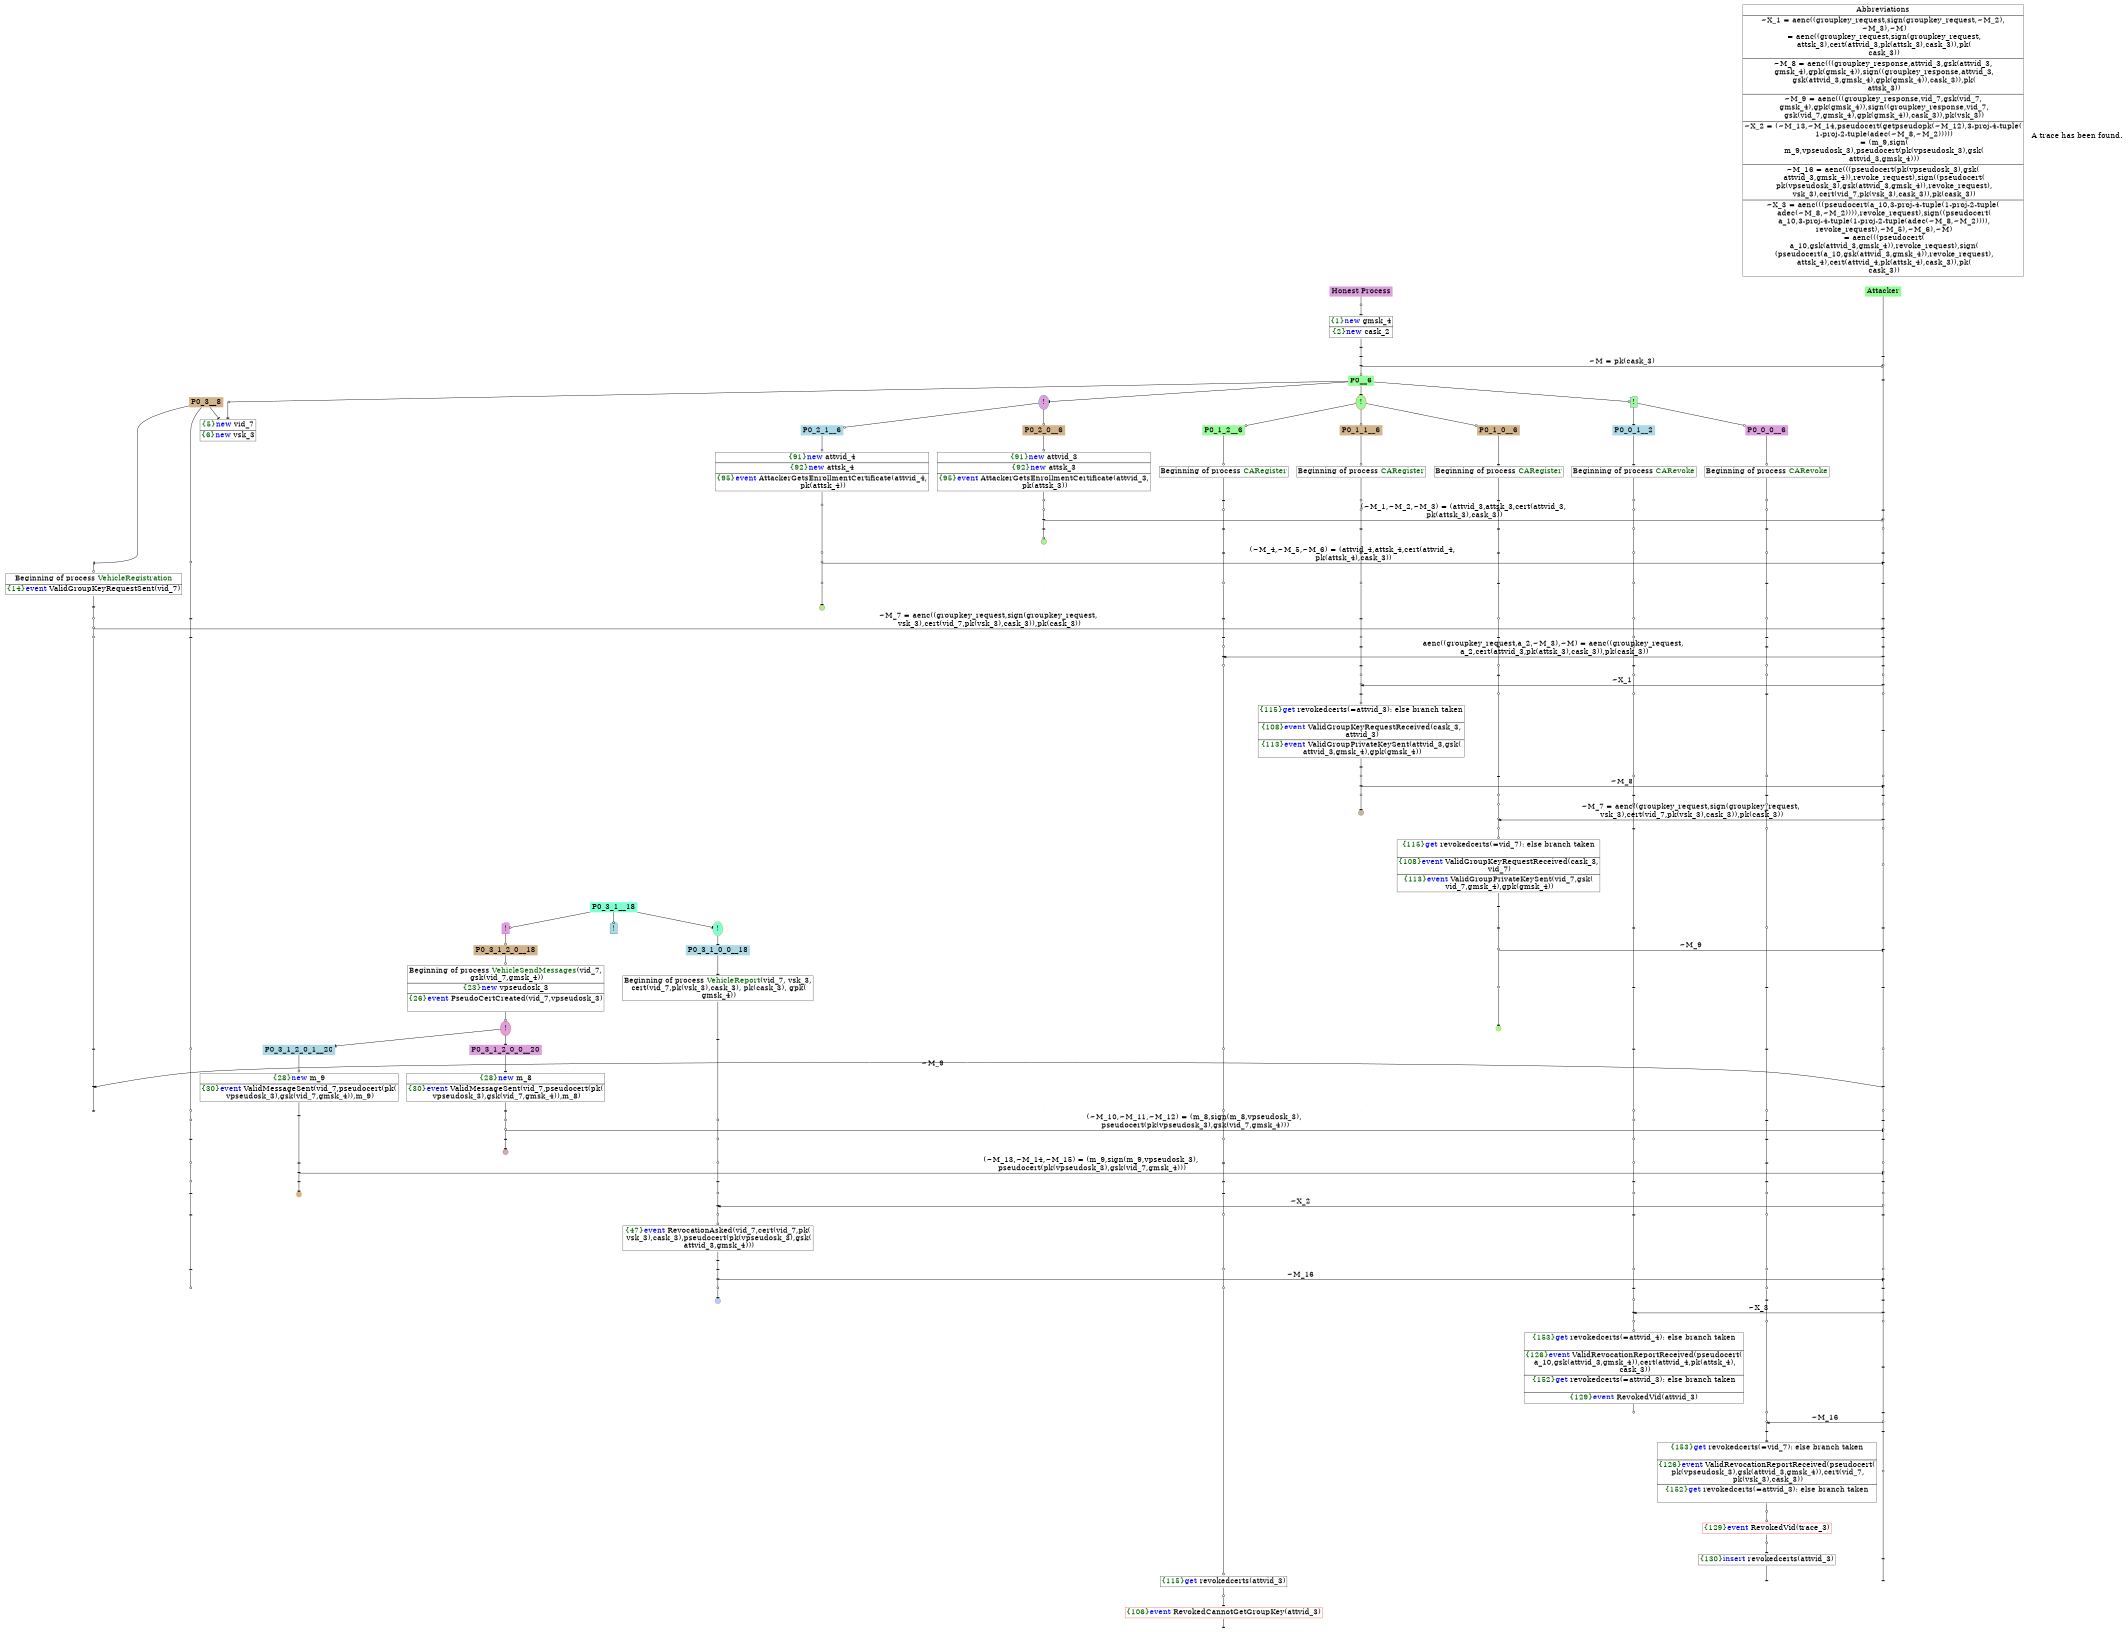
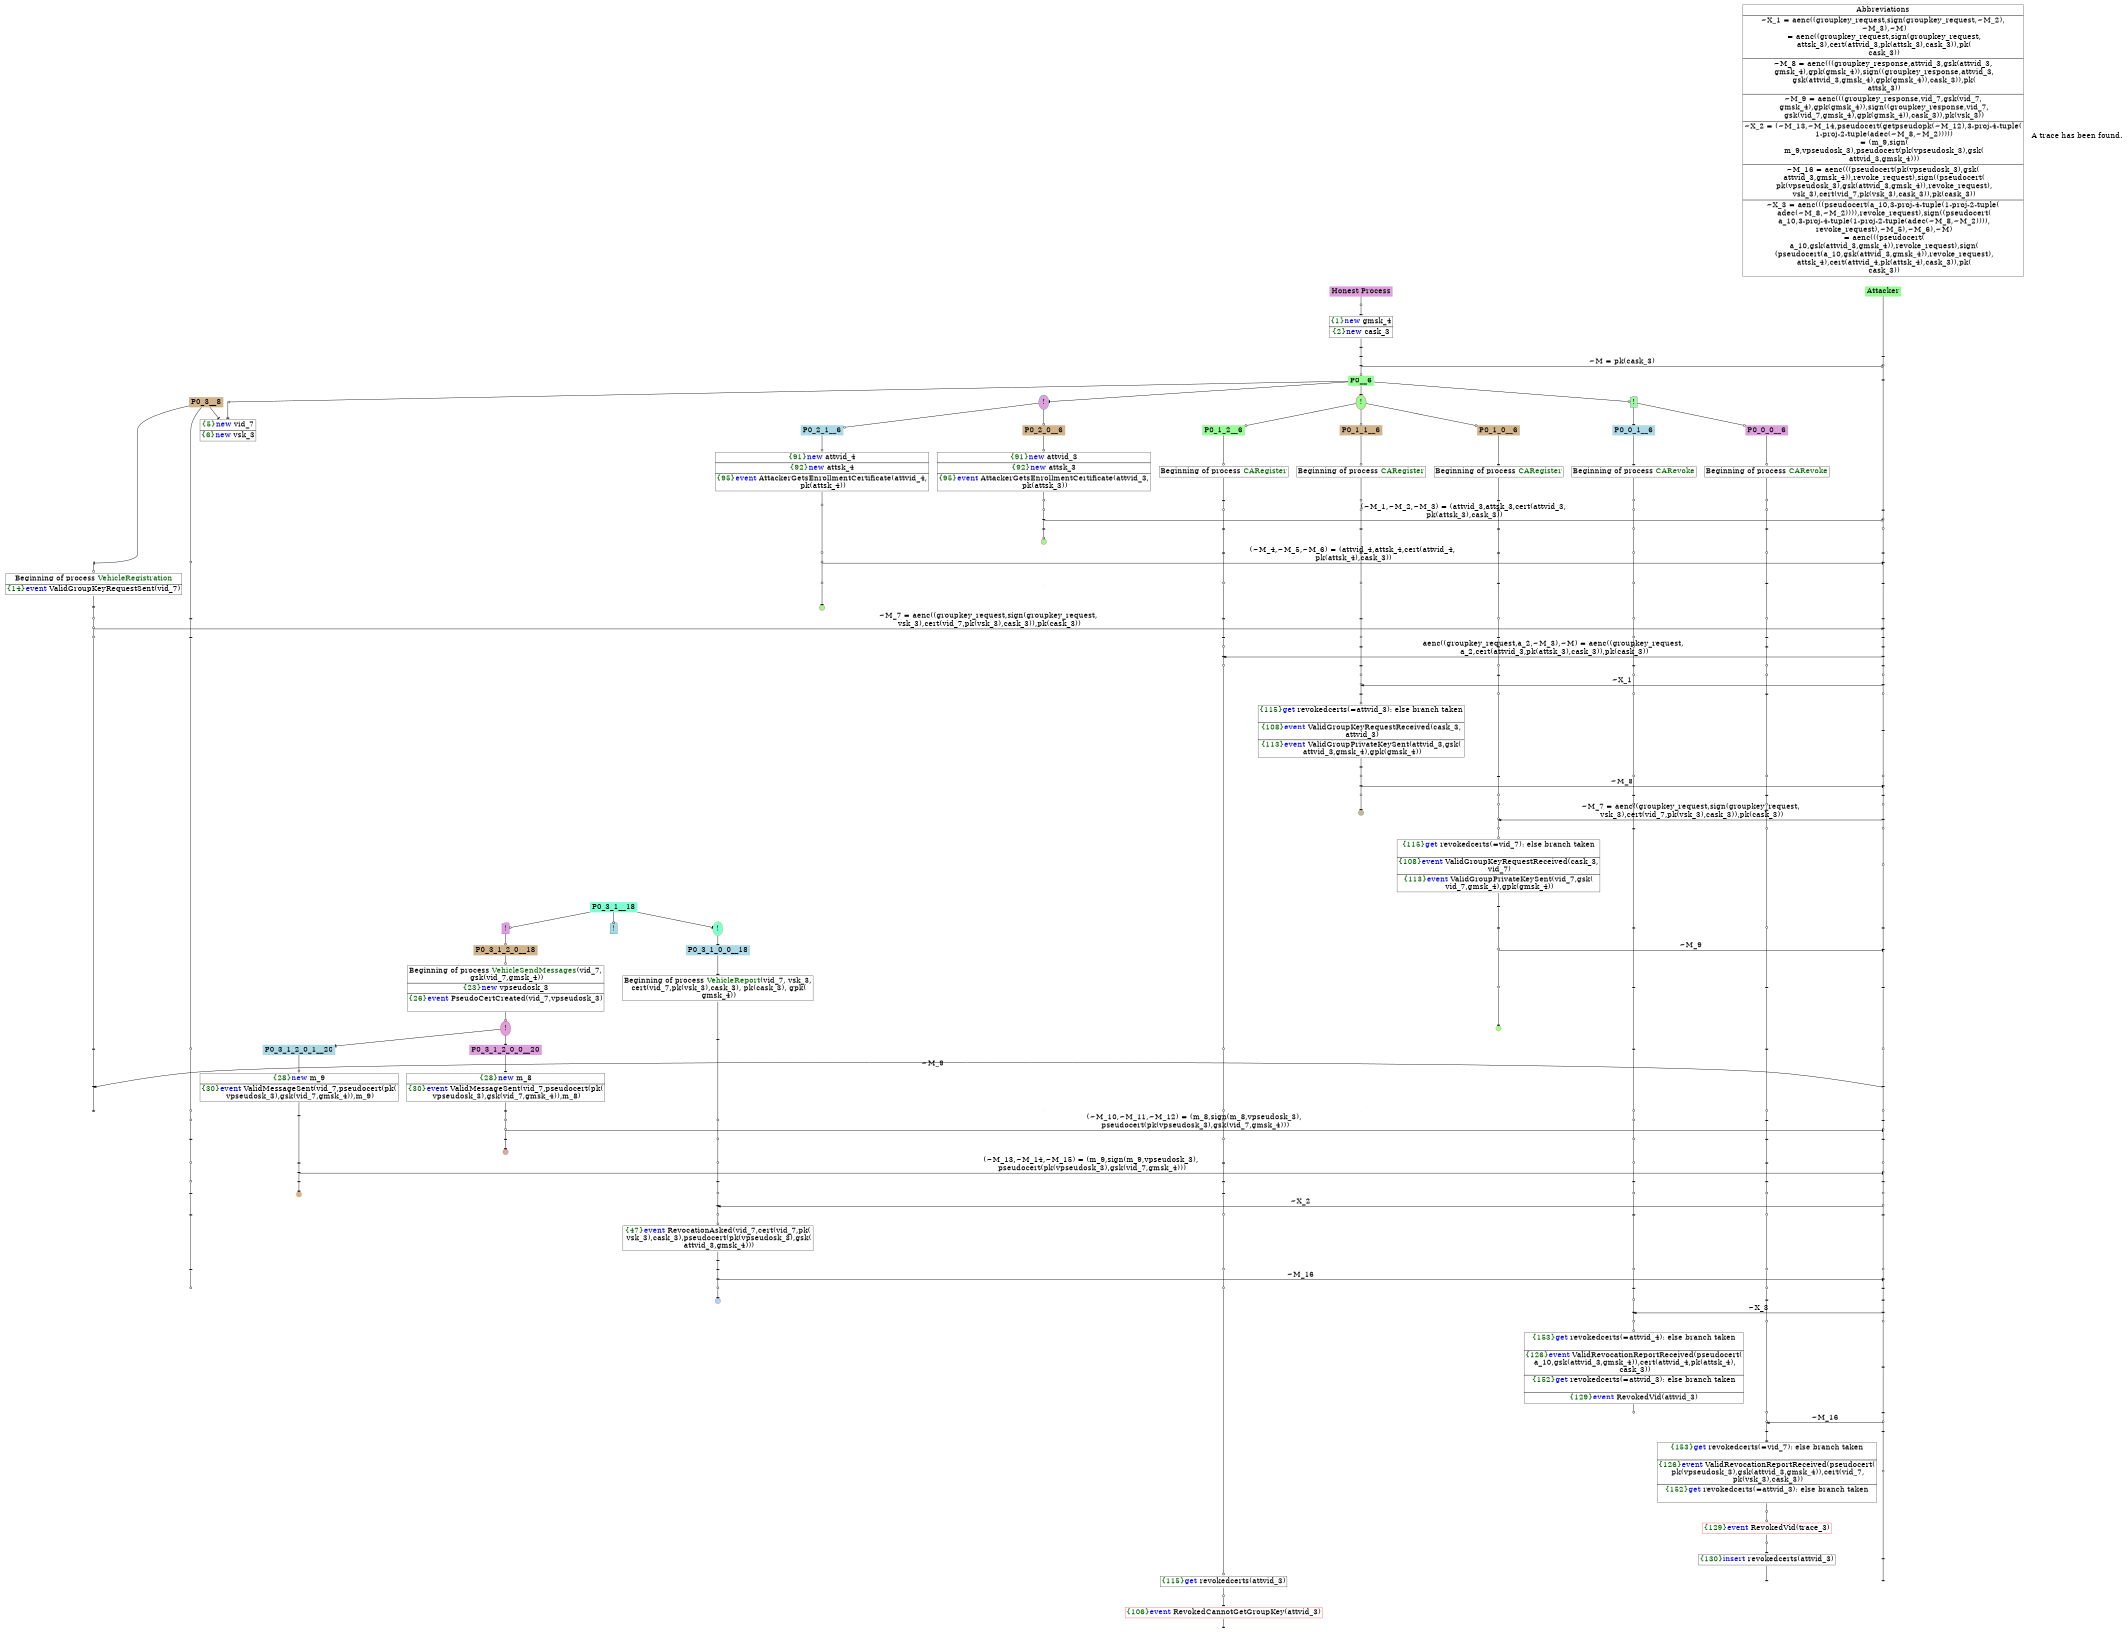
(1377, 332) -> (1377, 332)
(1634, 430) -> (1634, 430)
